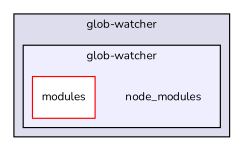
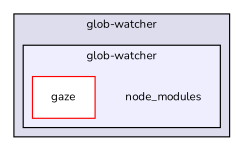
(64, 97) -> (64, 97)
